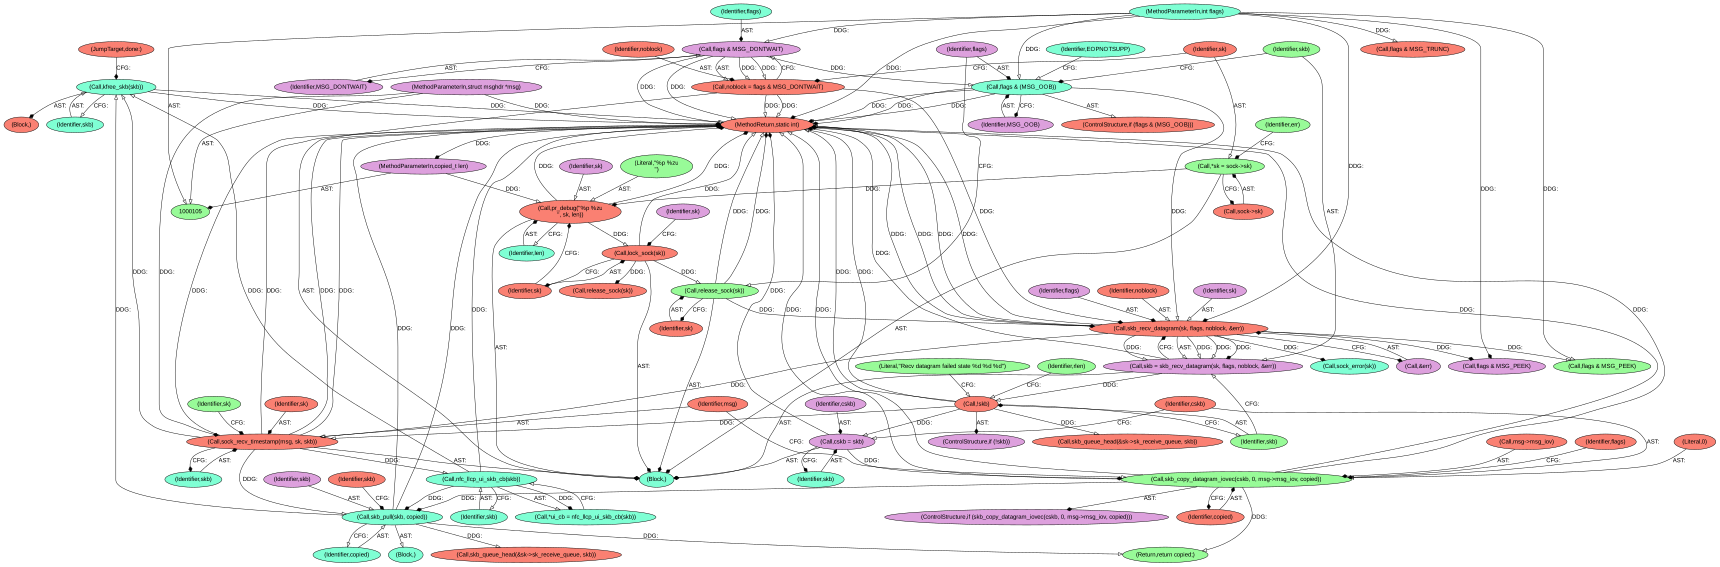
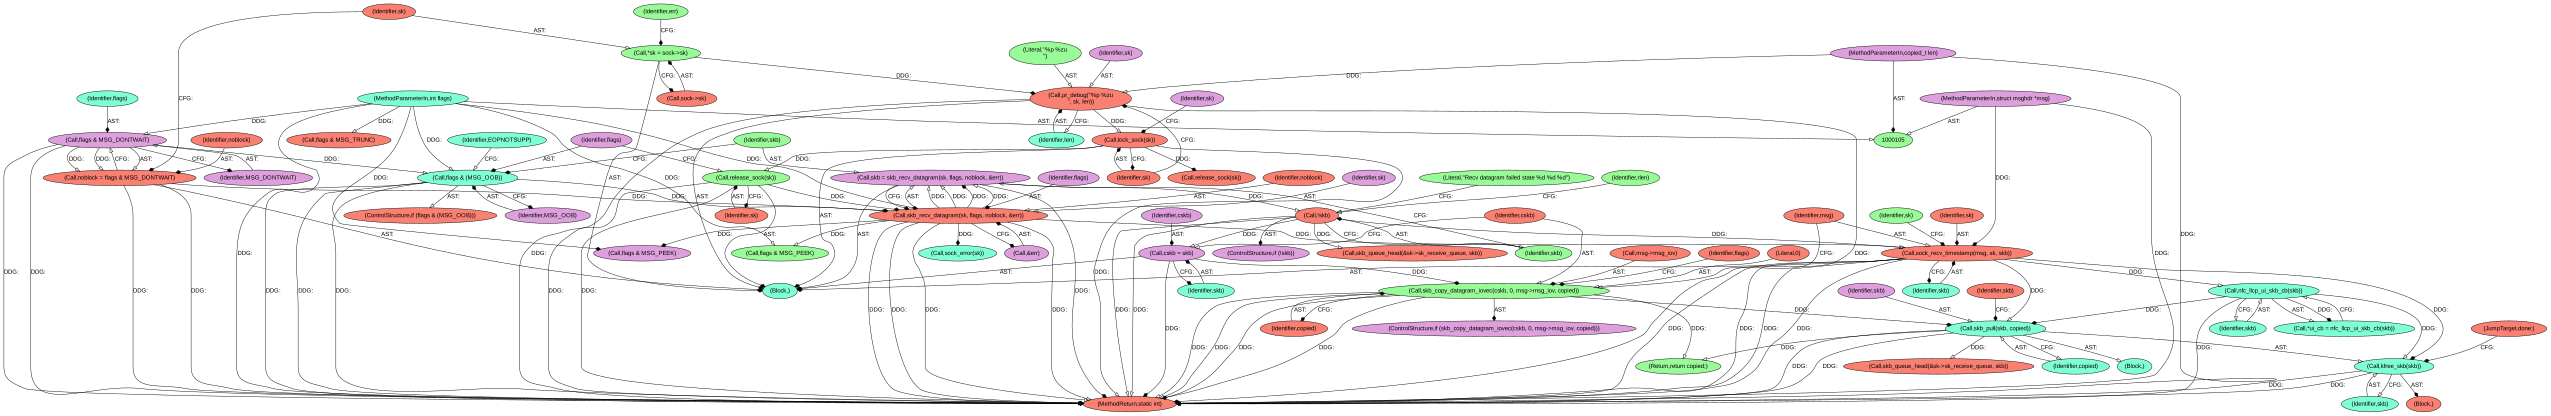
(521, 133) -> (2030, 389)
(134, 289) -> (2258, 273)
(124, 310) -> (2282, 348)
